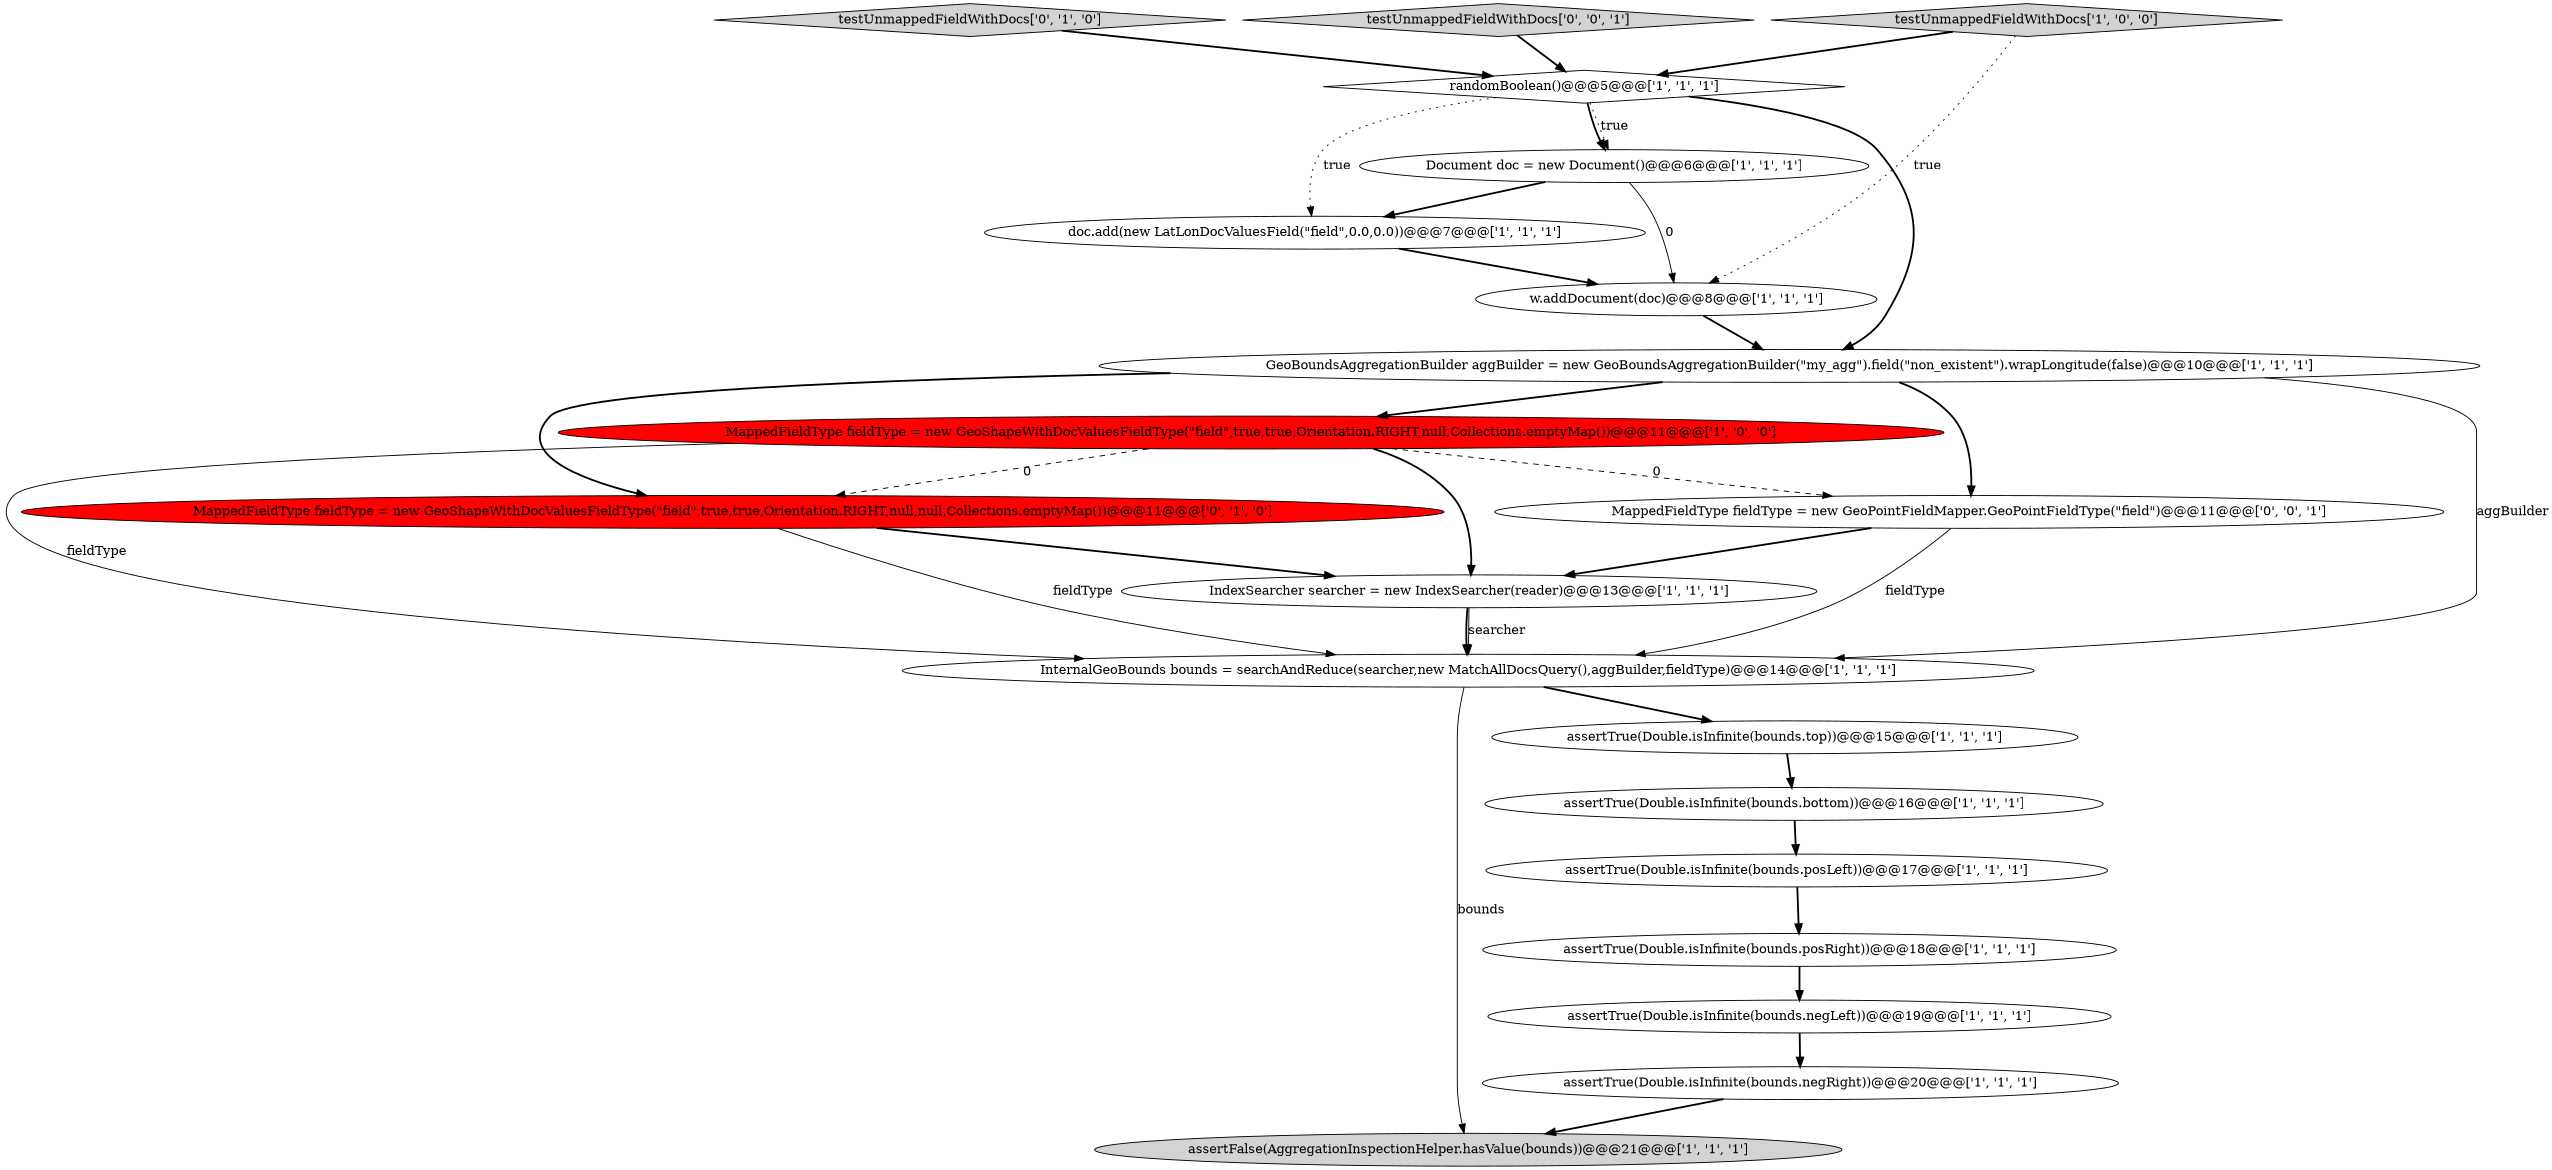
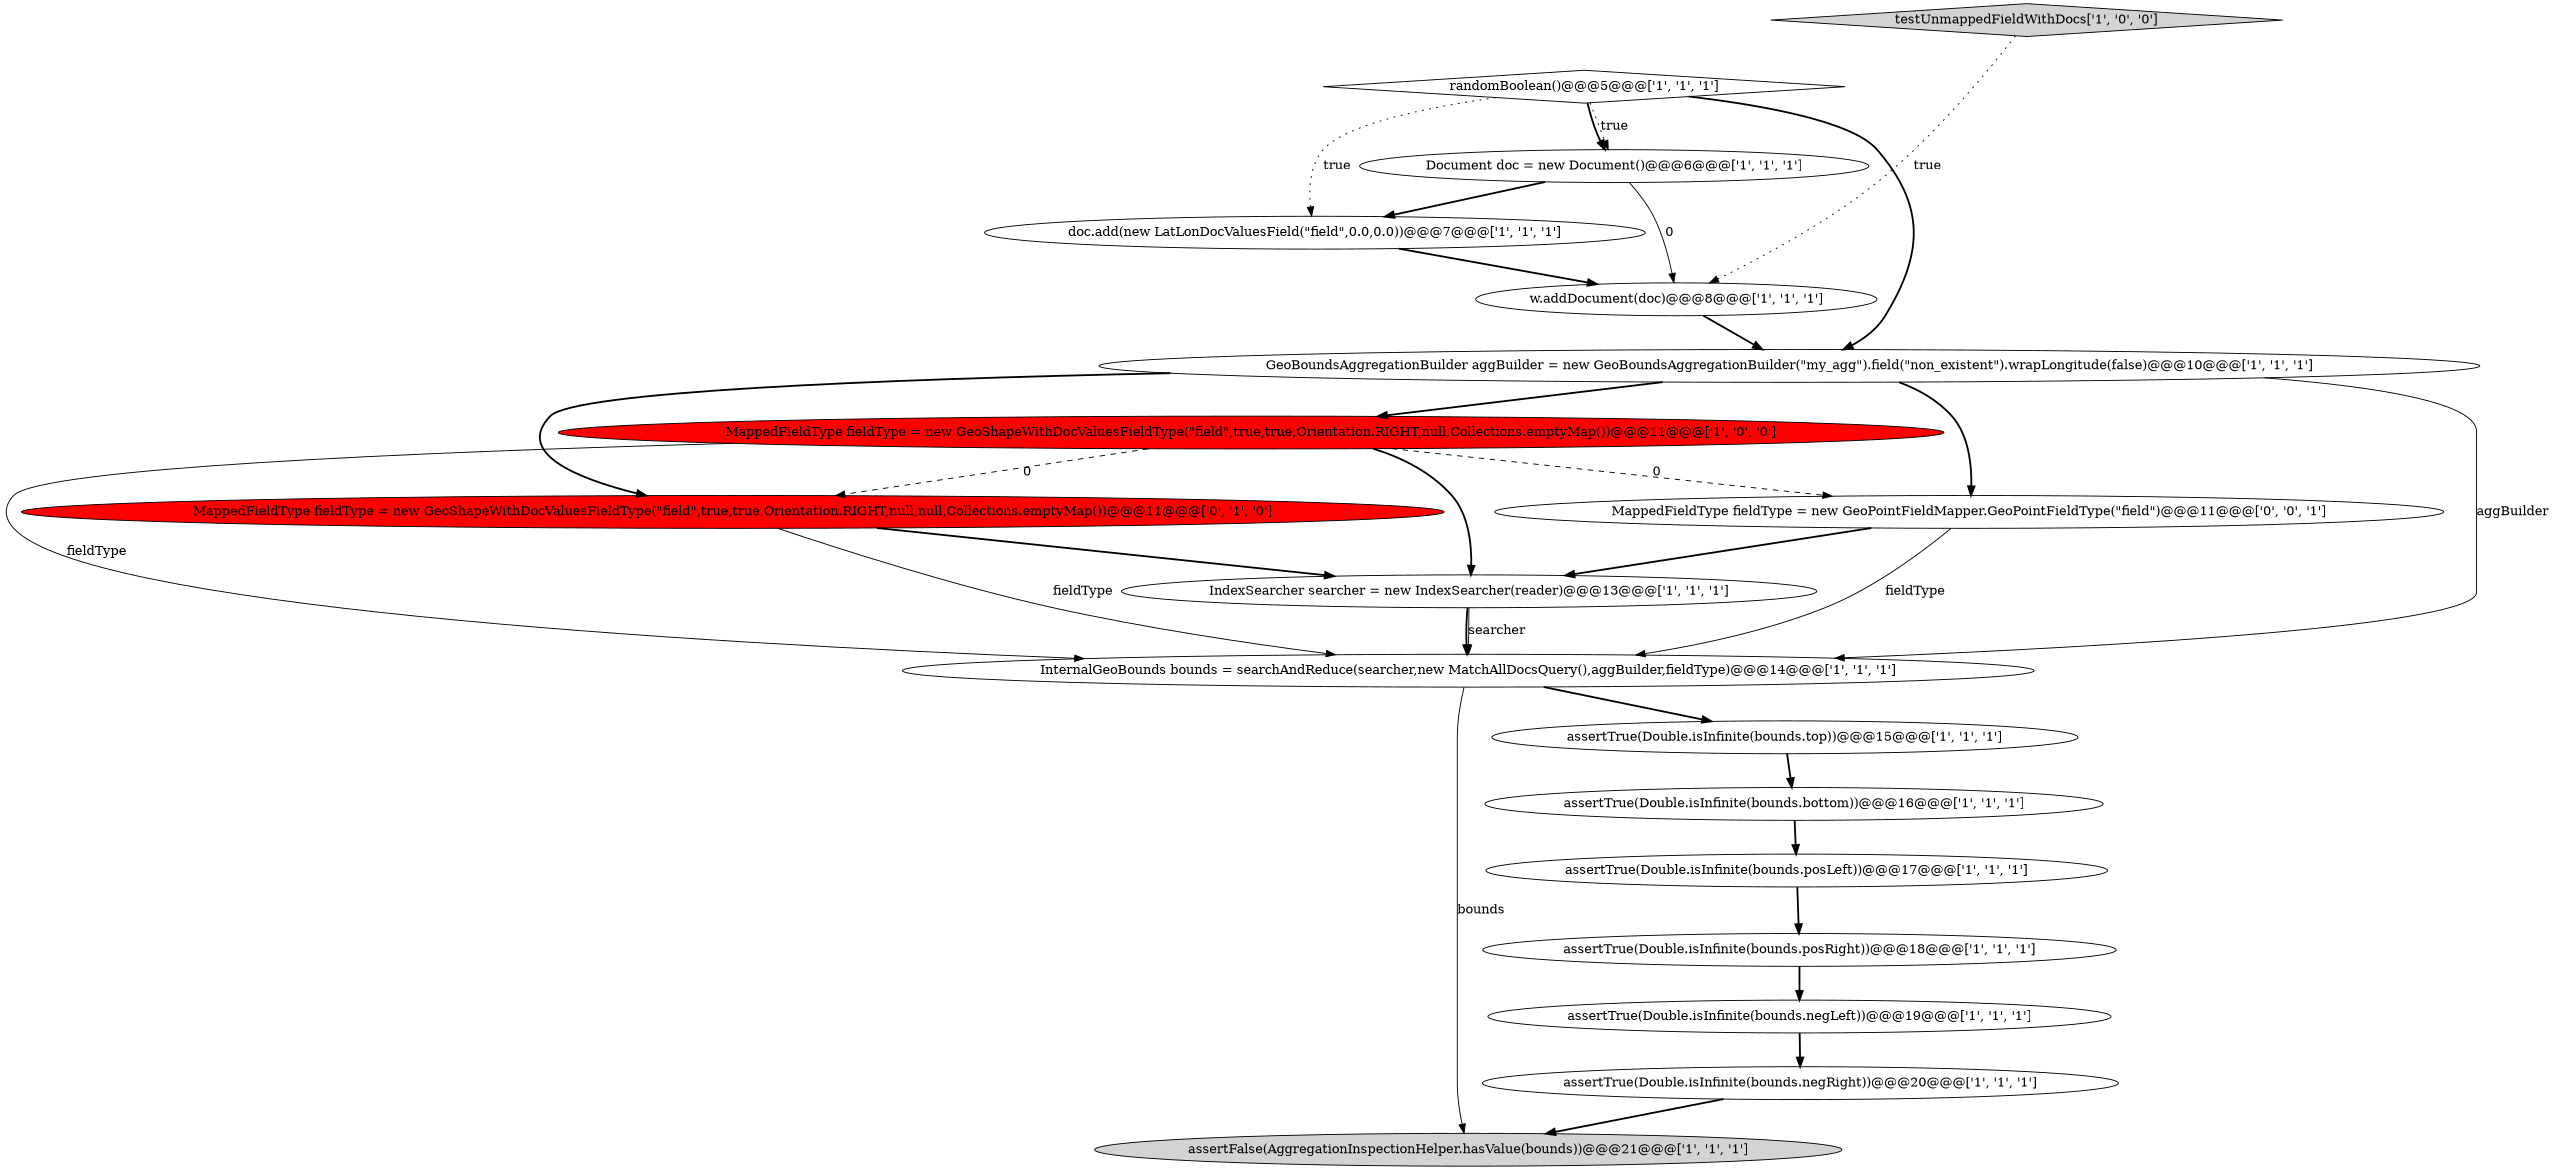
(970, 20) -> none
(1498, 20) -> none
(1810, 53) -> none
